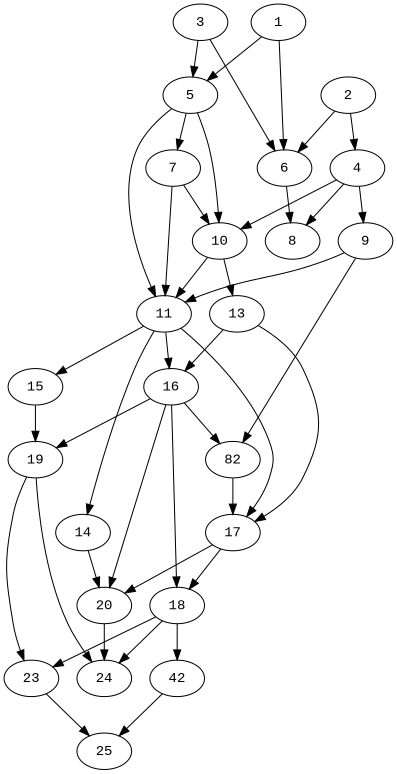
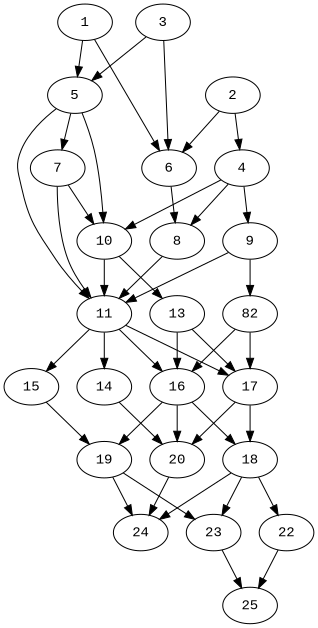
none -> (145, 273)
(199, 419) -> (218, 346)
(177, 678) -> (287, 533)
